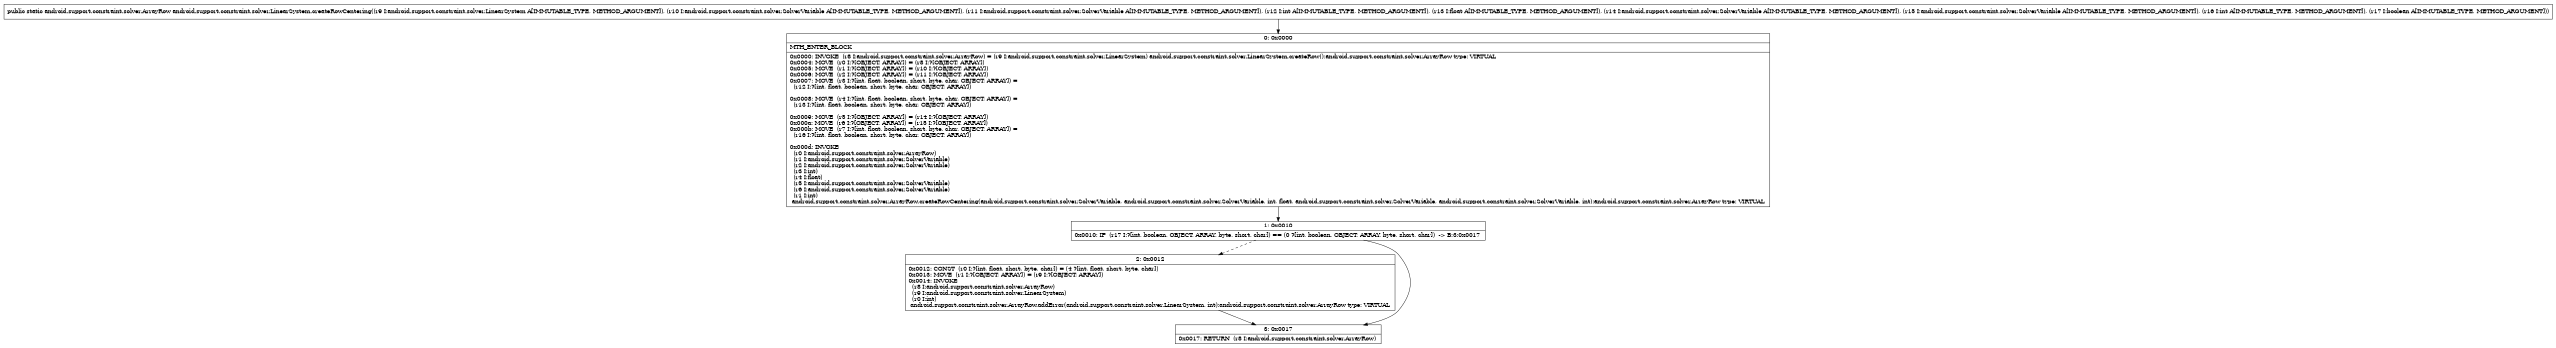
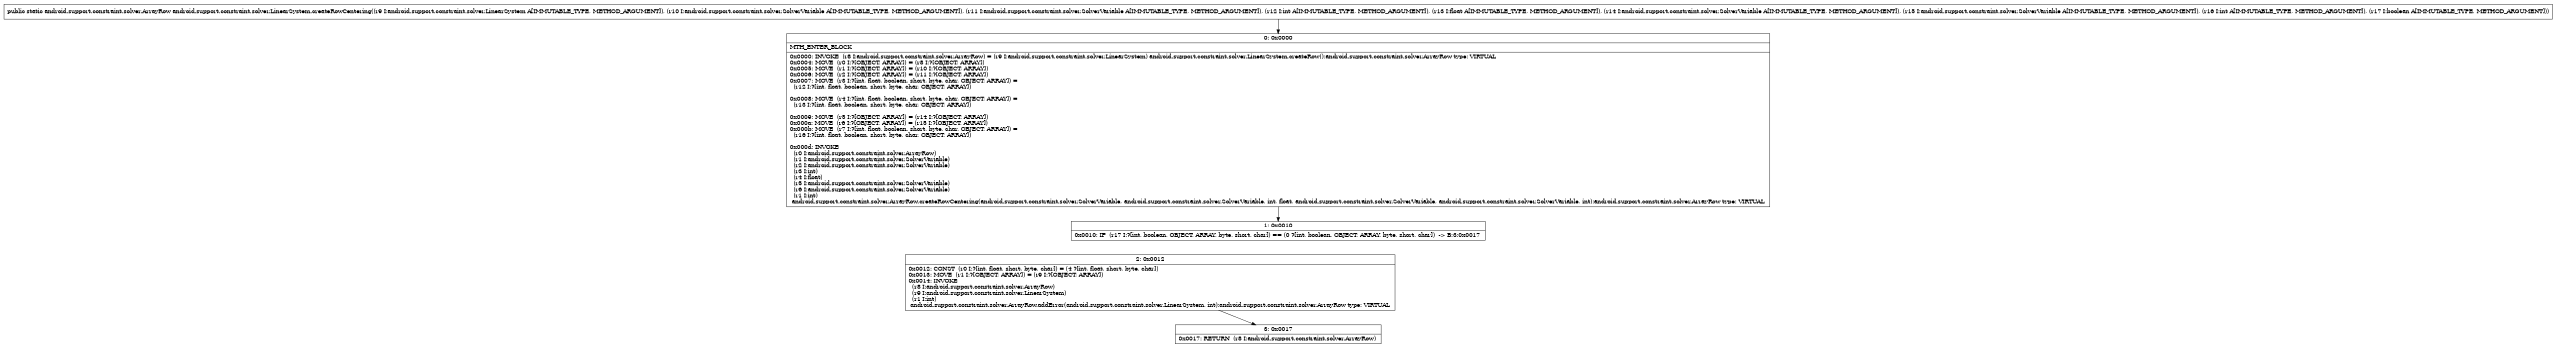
(1239, 247) -> none
(1410, 280) -> none
(923, 299) -> (923, 299)
